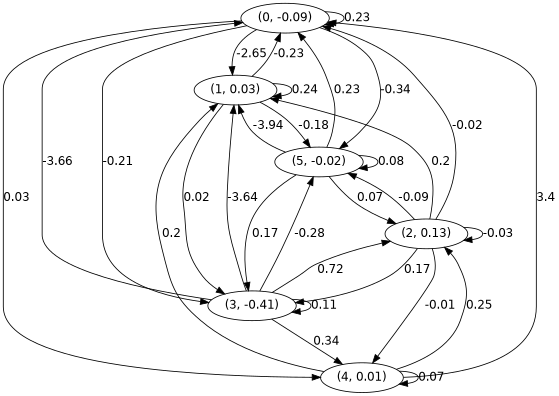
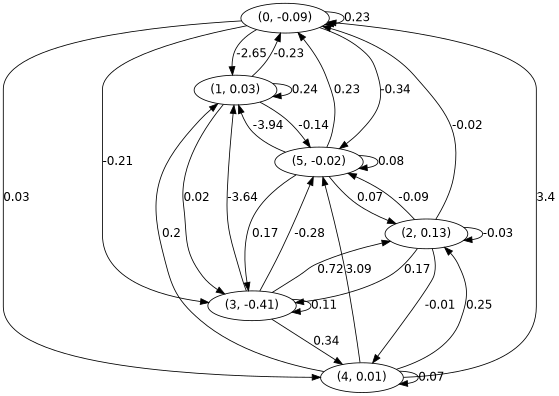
(314, 126) -> (314, 126)
(384, 132) -> none
(42, 150) -> none
none -> (346, 273)
